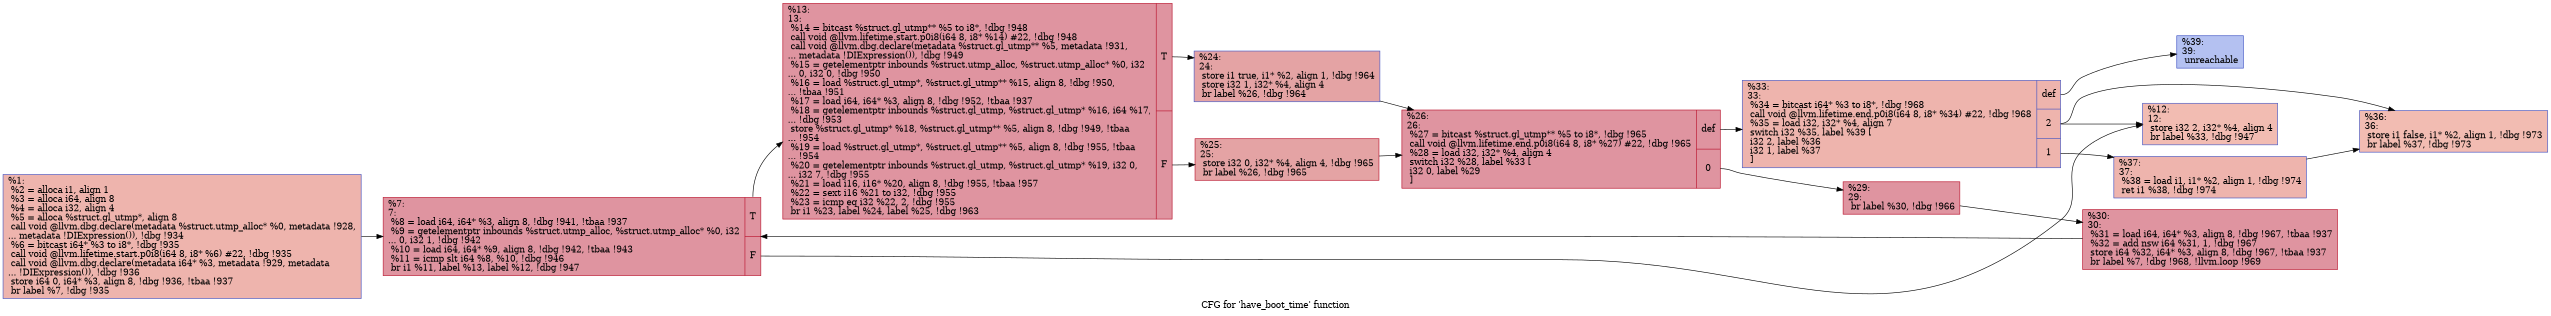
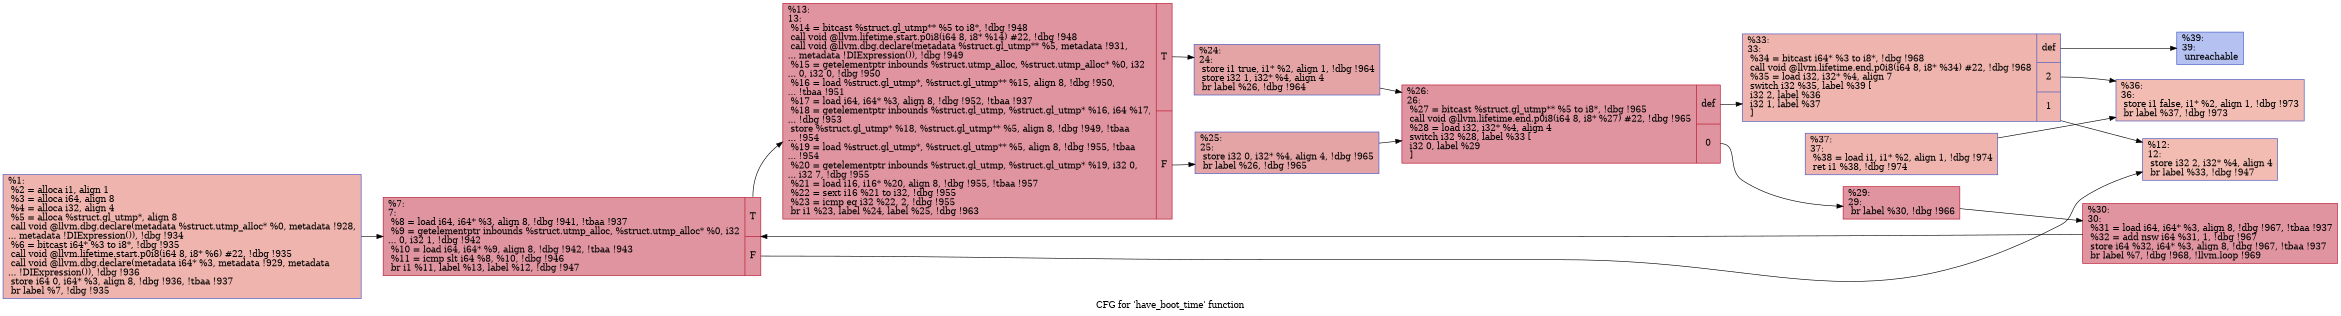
(2085, 154) -> none
(1287, 160) -> (1287, 153)
